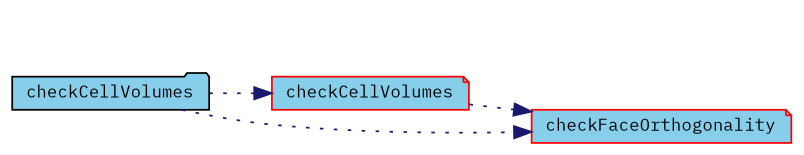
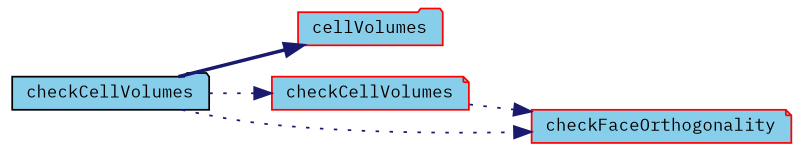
none -> (370, 29)
